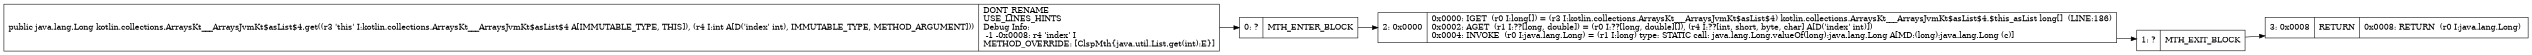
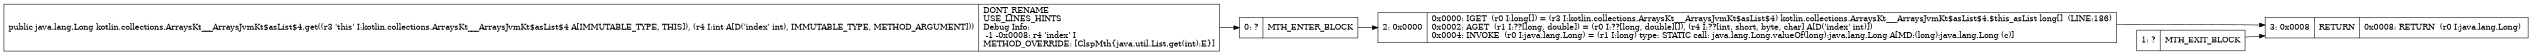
(2124, 39) -> (2188, 24)
